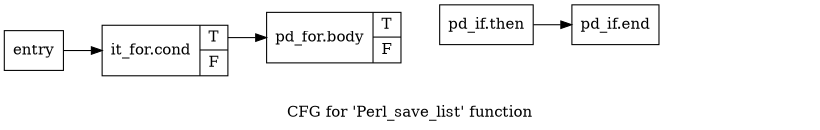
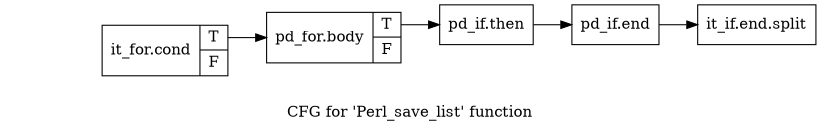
none -> (415, 25)
none -> (757, 25)
(34, 51) -> none
